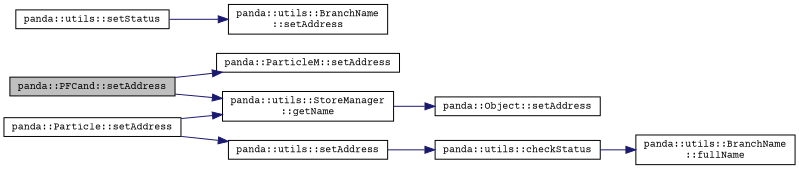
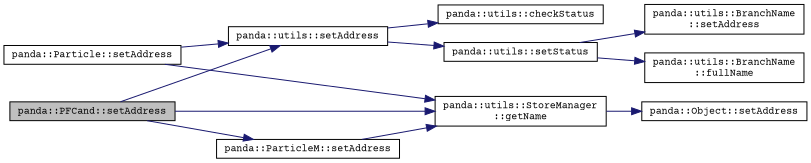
none -> (411, 44)
none -> (196, 75)
none -> (394, 134)
(613, 150) -> (616, 59)
